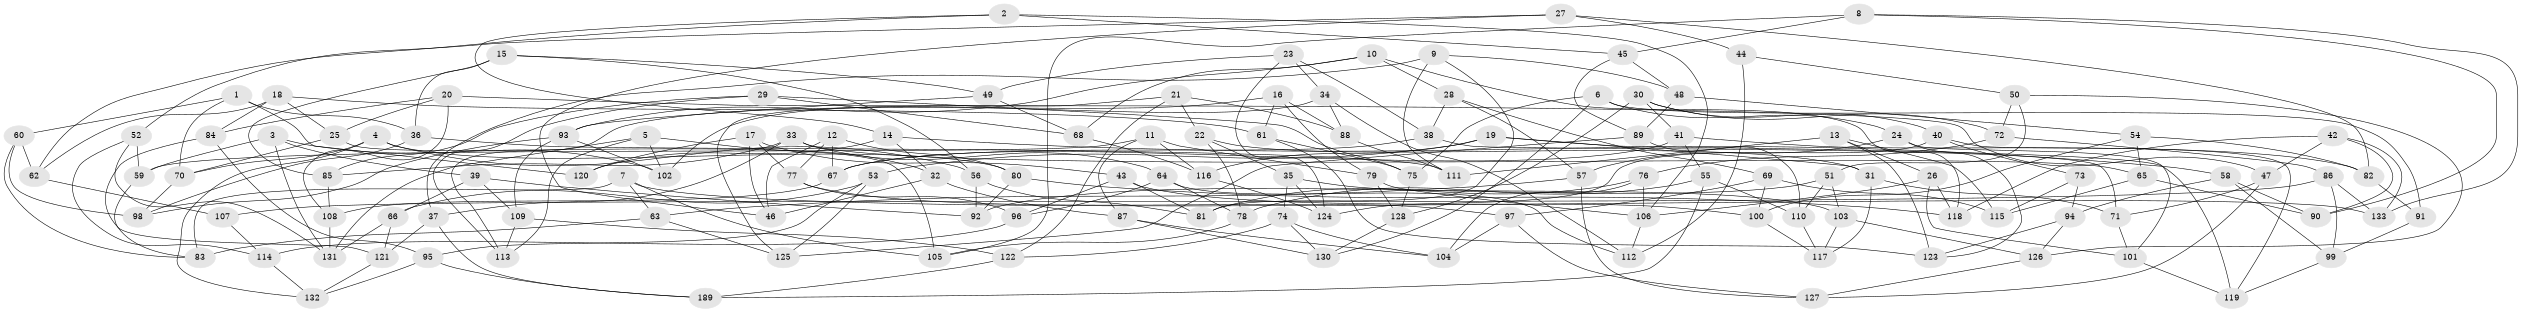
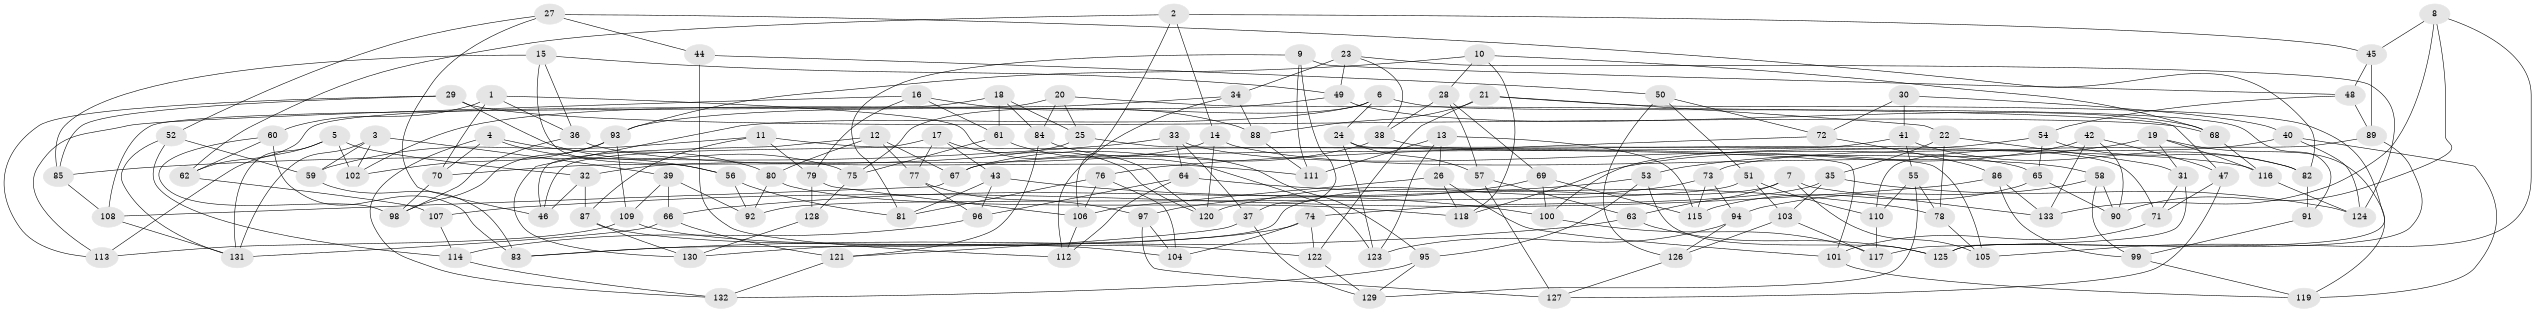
(1522, 173) -> none
none -> (1456, 190)
(705, 298) -> (1370, 298)
